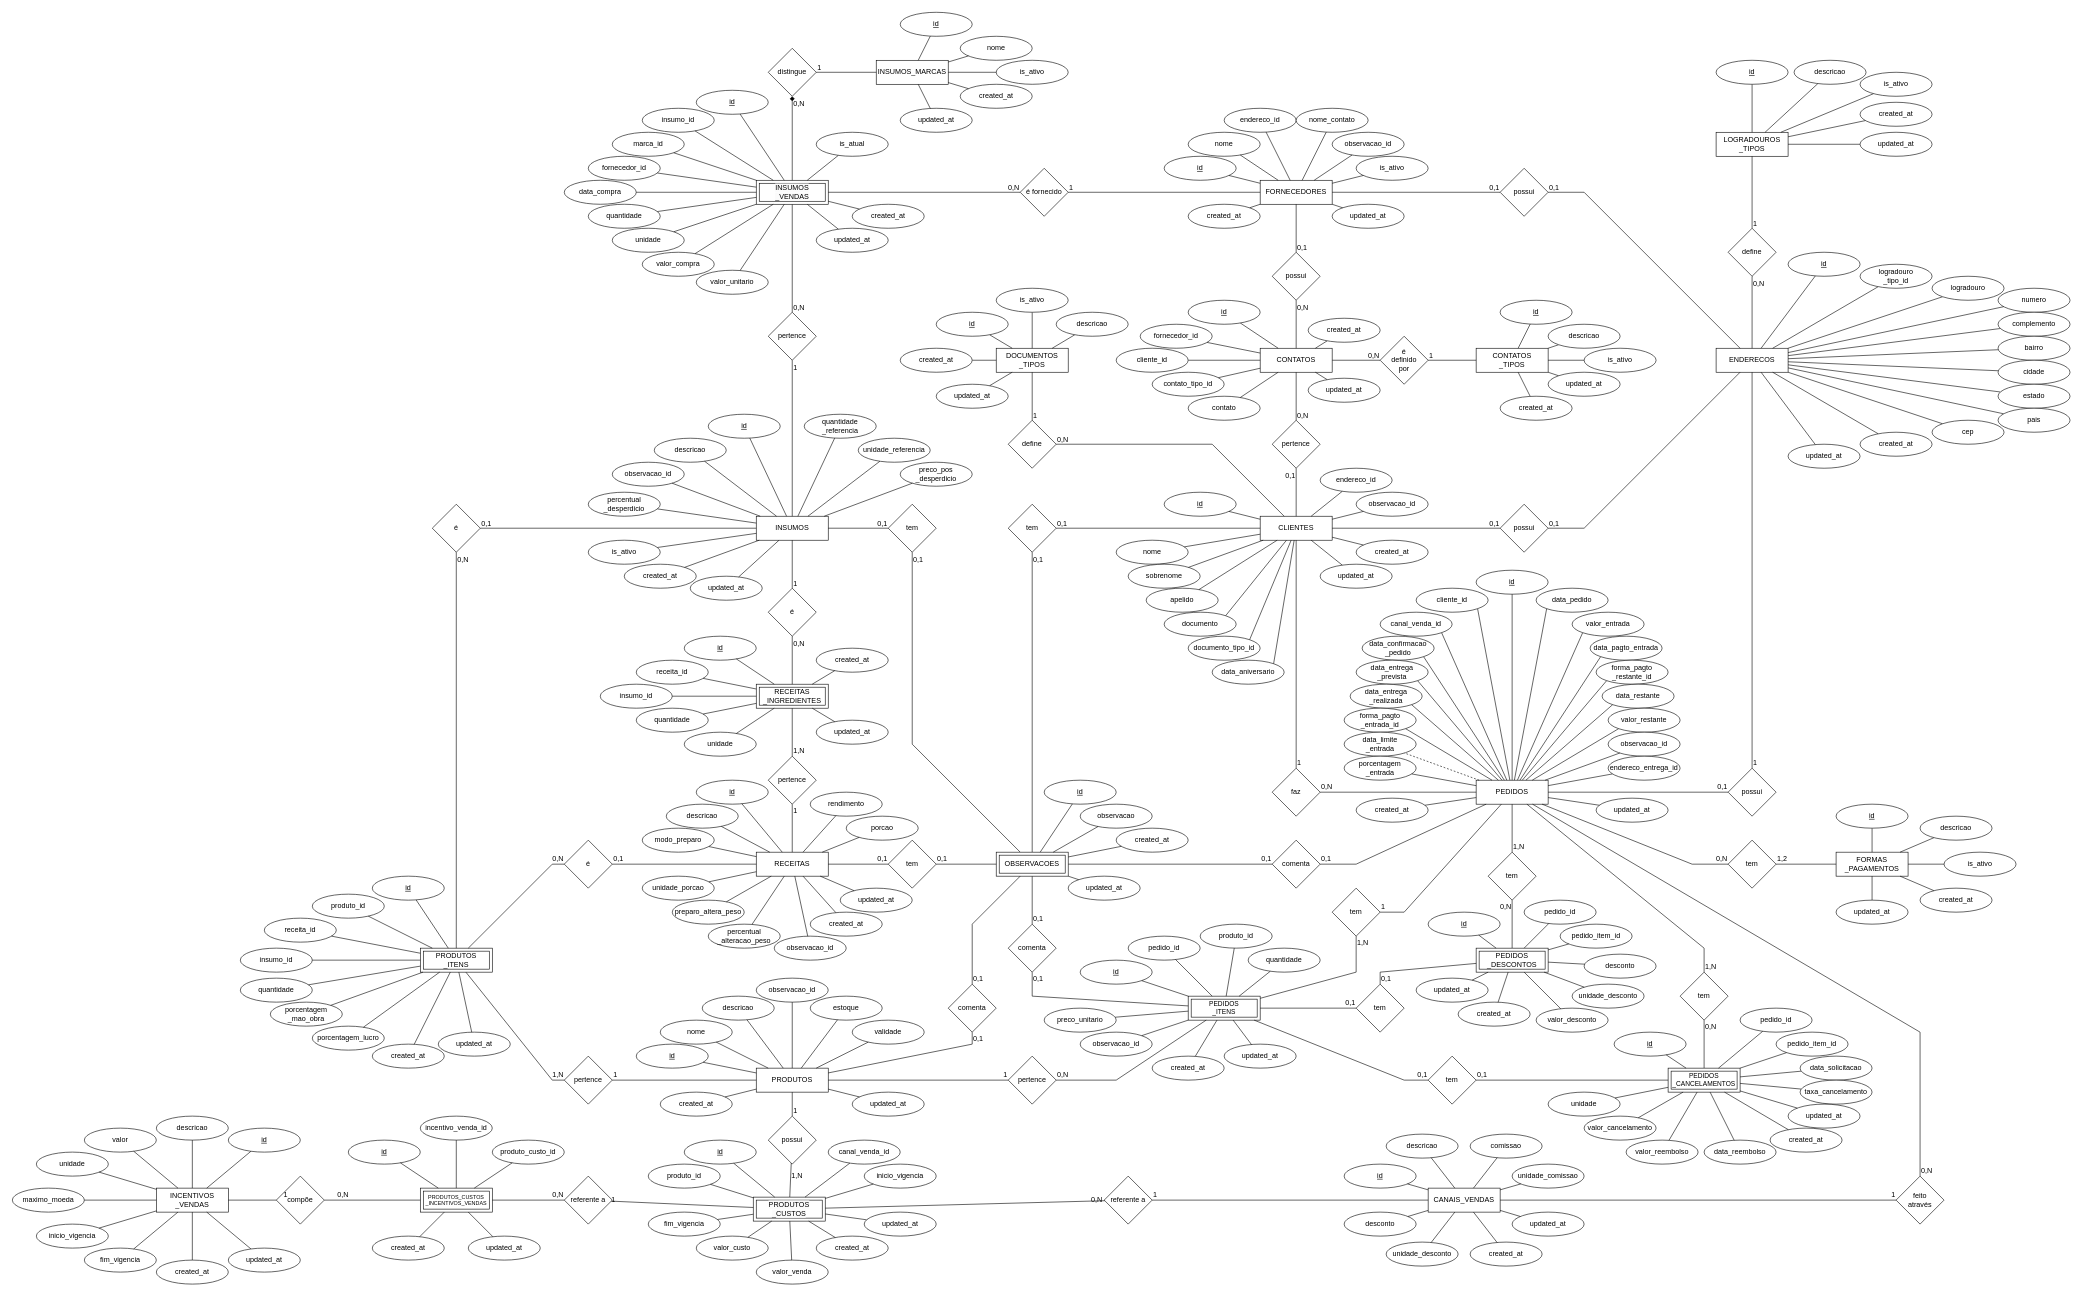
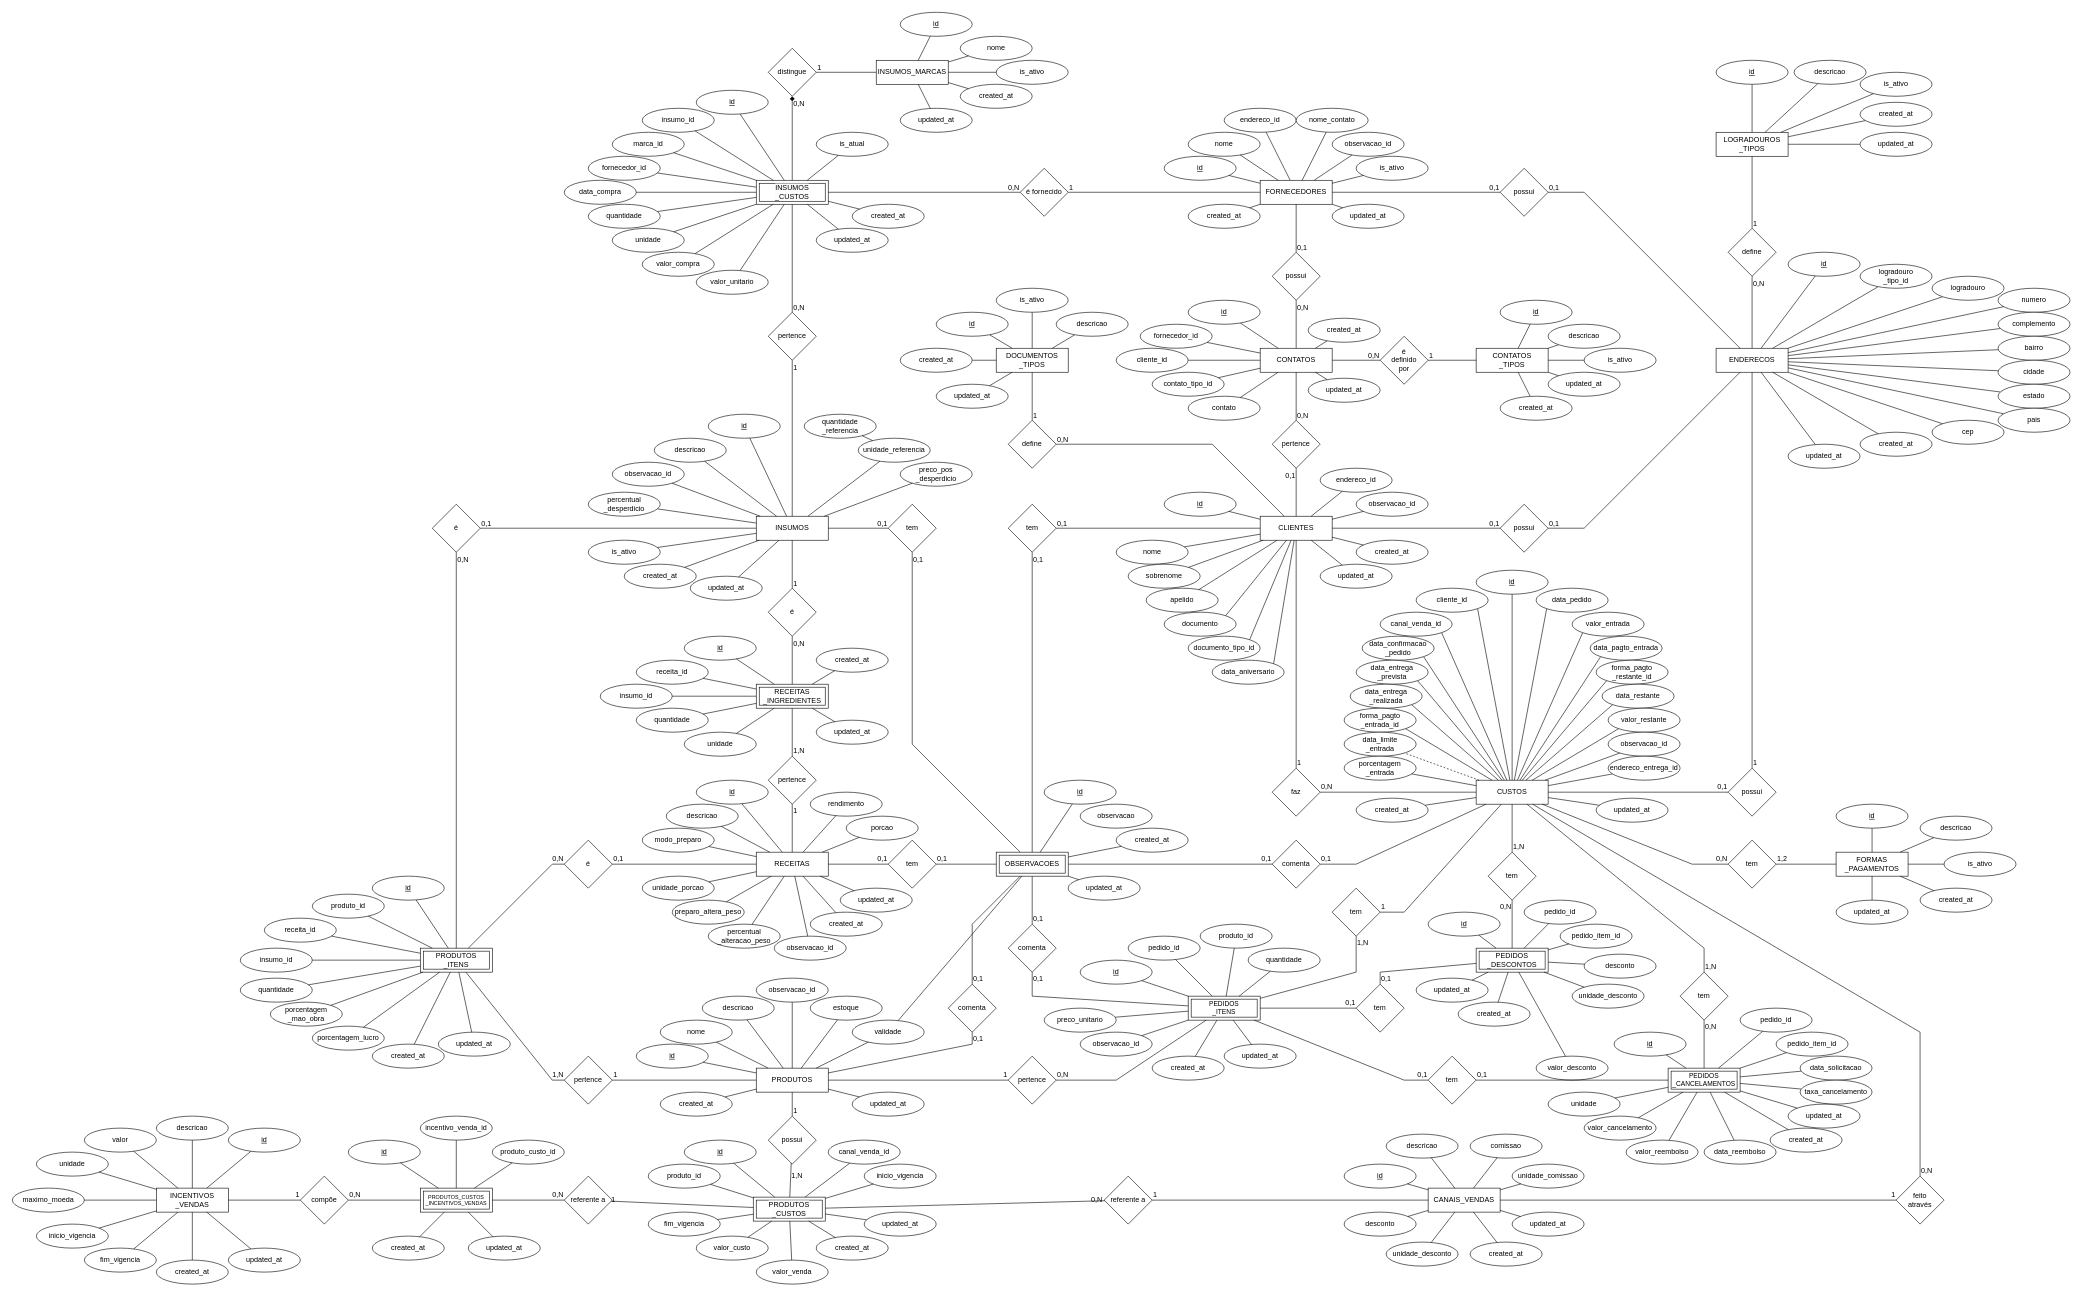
(792, 192) -> (792, 192)
(816, 477) -> (867, 438)
(1512, 792) -> (1512, 792)
(1075, 840) -> (960, 949)
(1572, 1020) -> (1572, 1068)
(300, 1200) -> (324, 1200)
